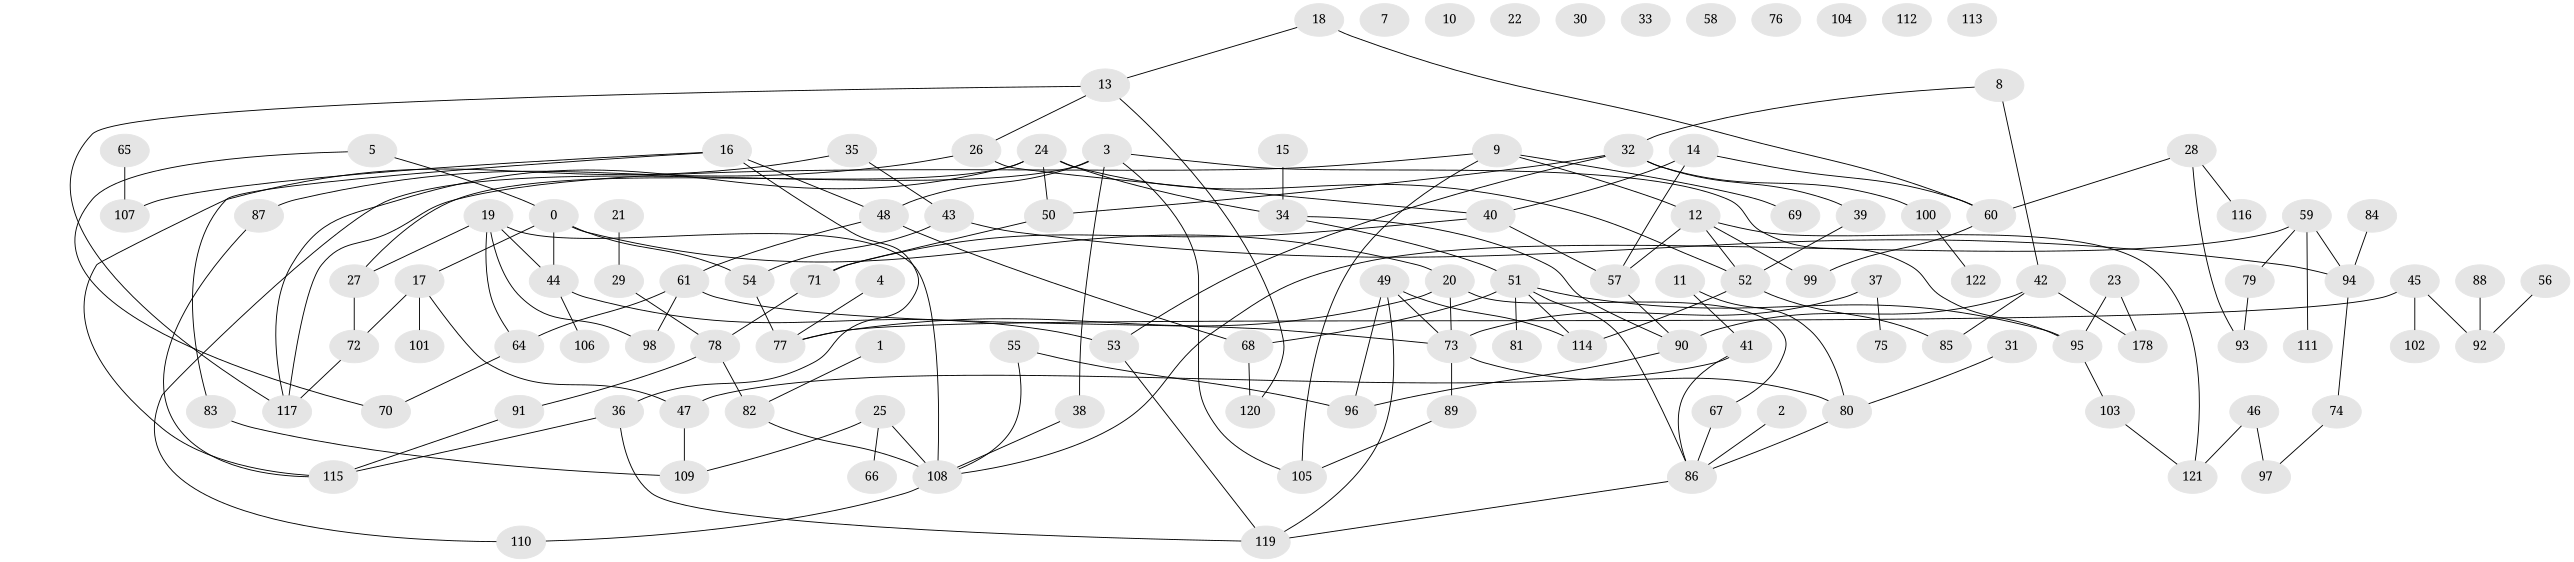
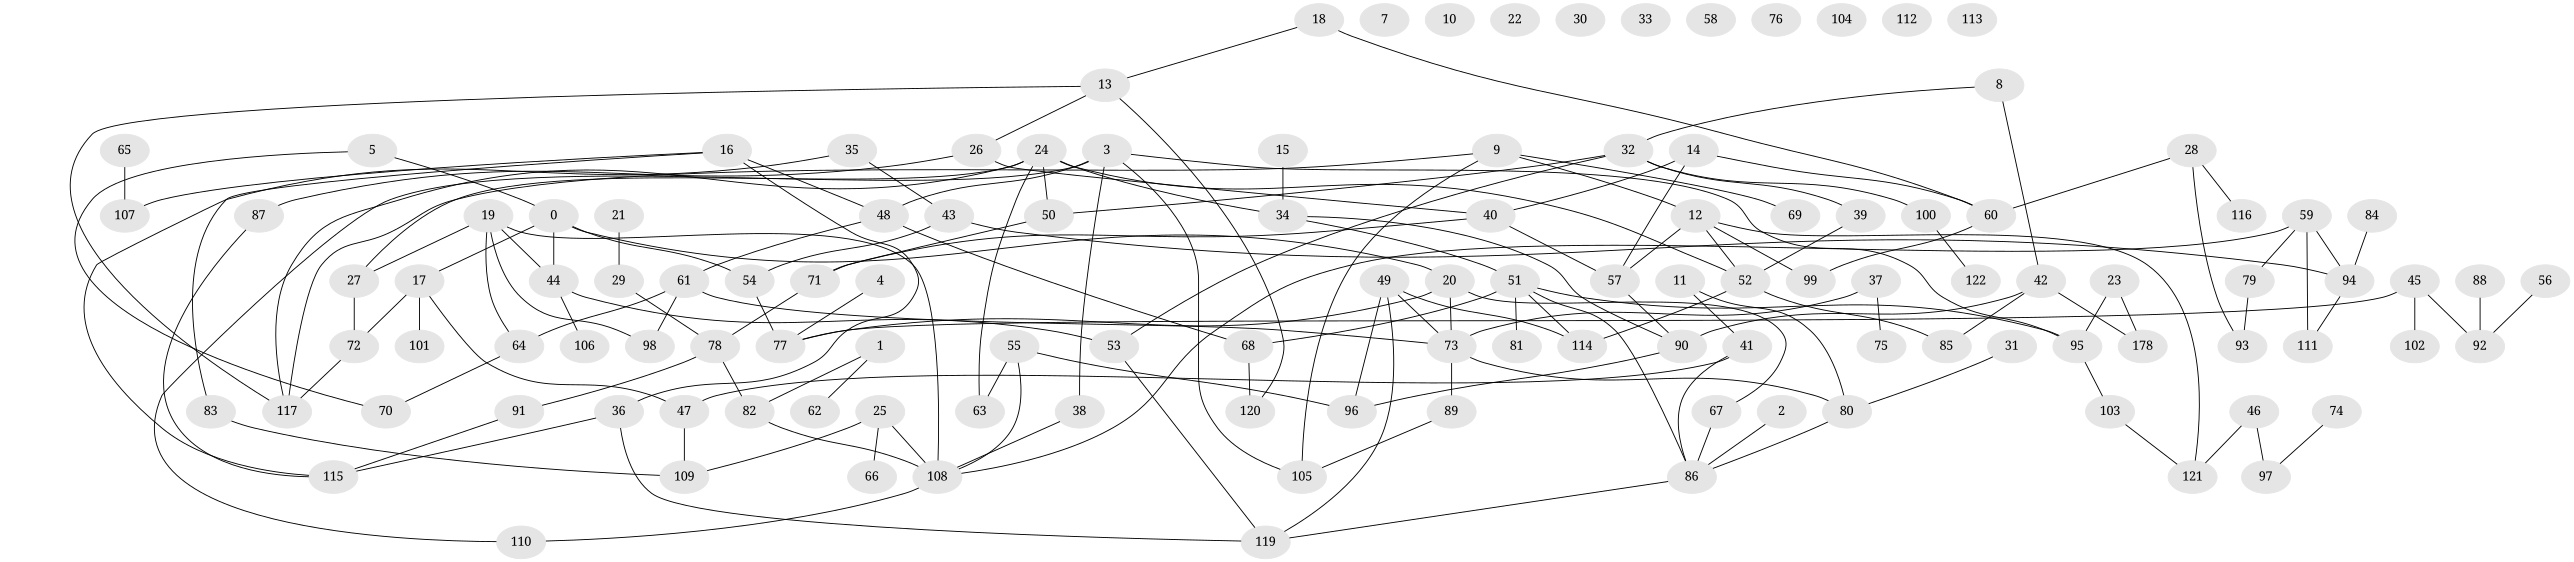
(2343, 346) -> (2329, 314)
none -> (815, 412)
none -> (980, 412)
